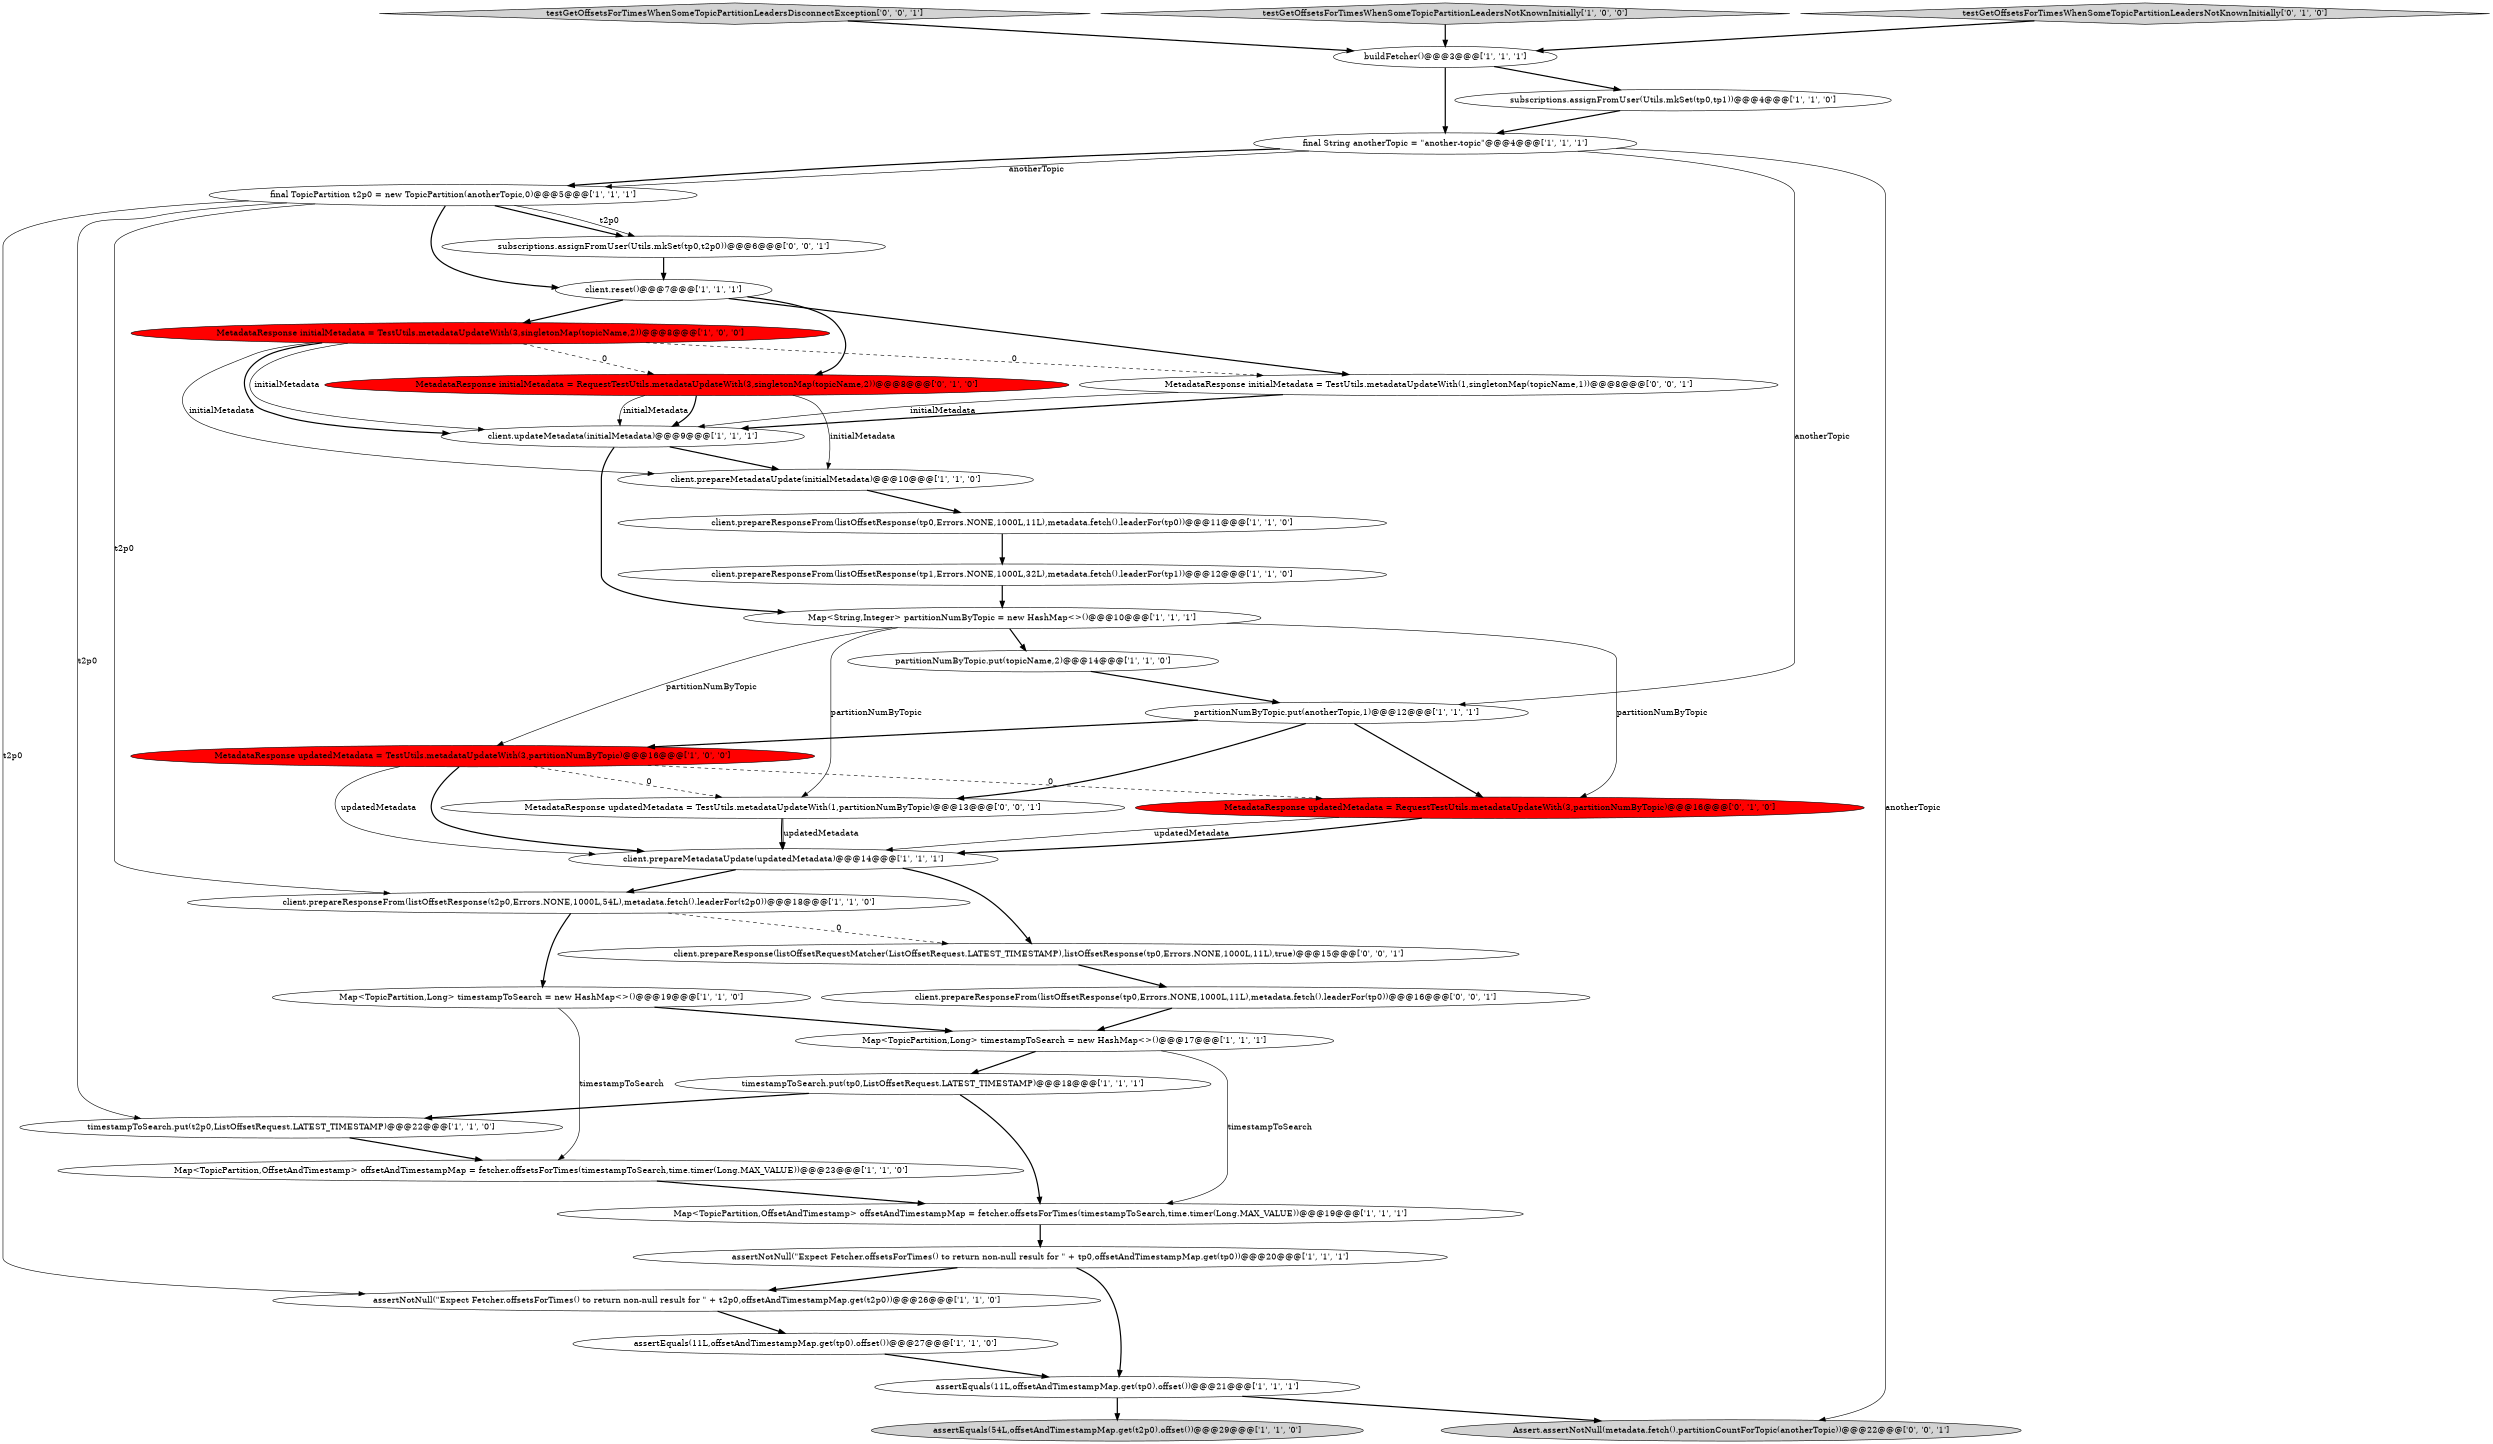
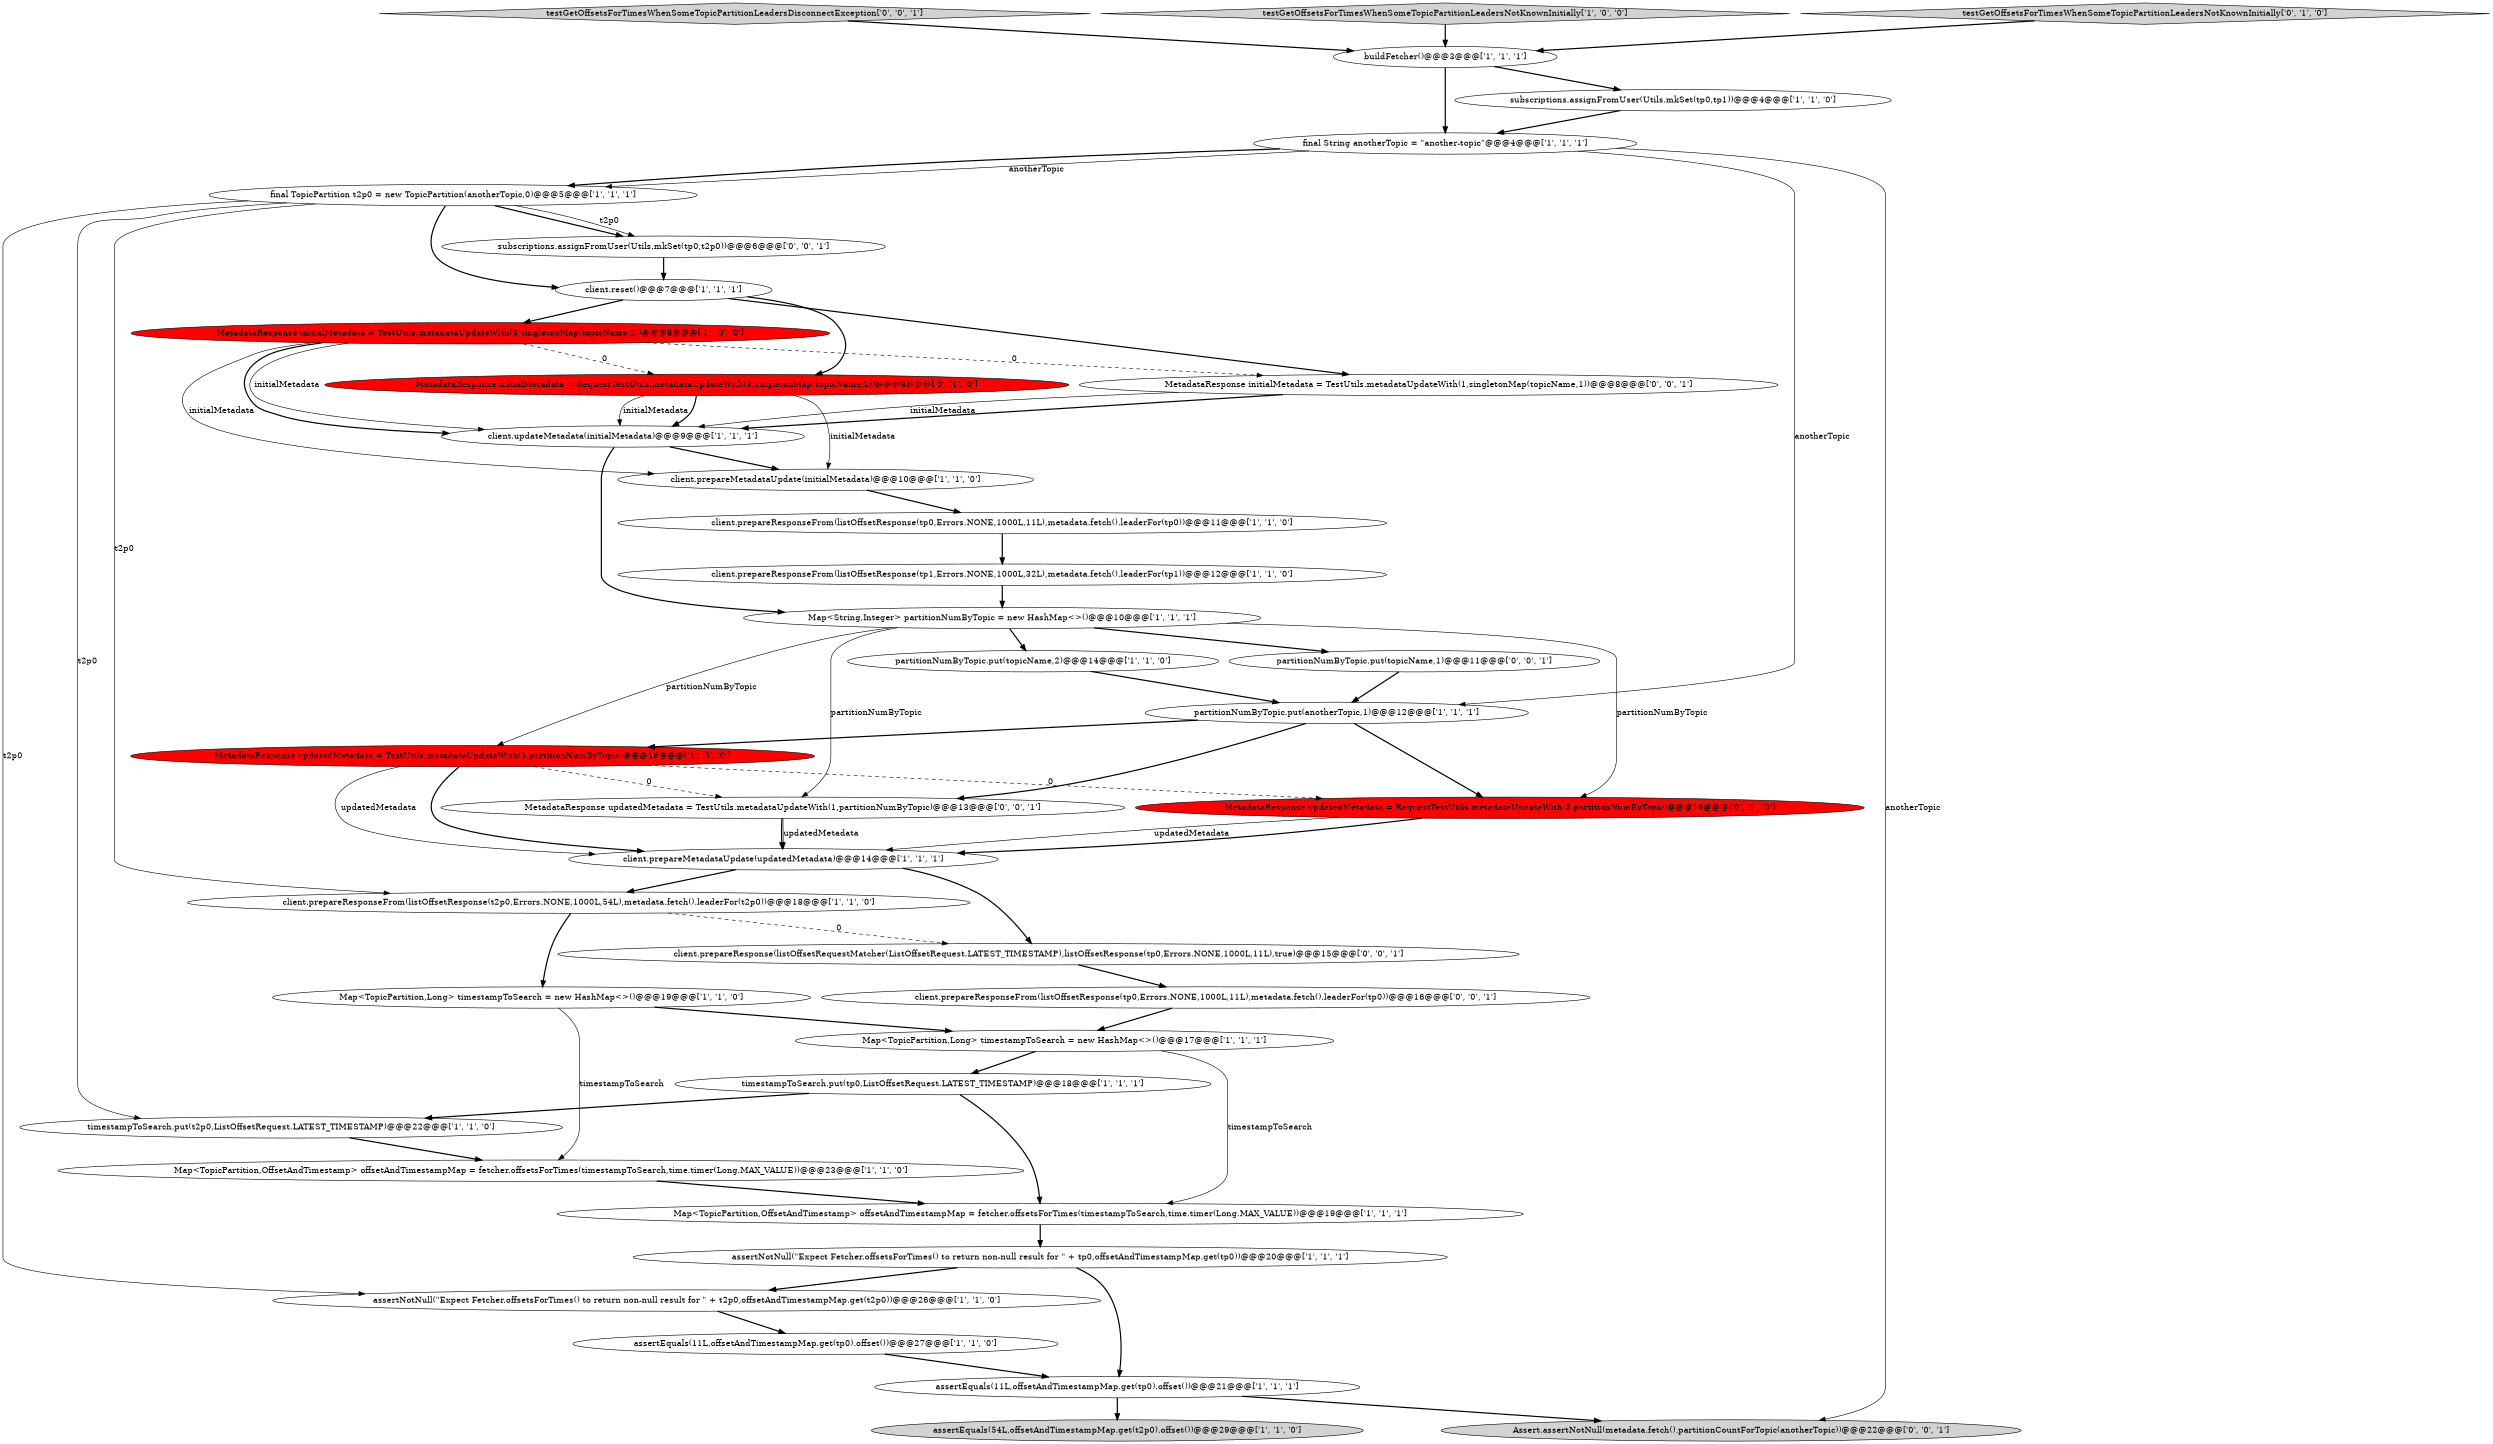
none -> (1414, 661)
